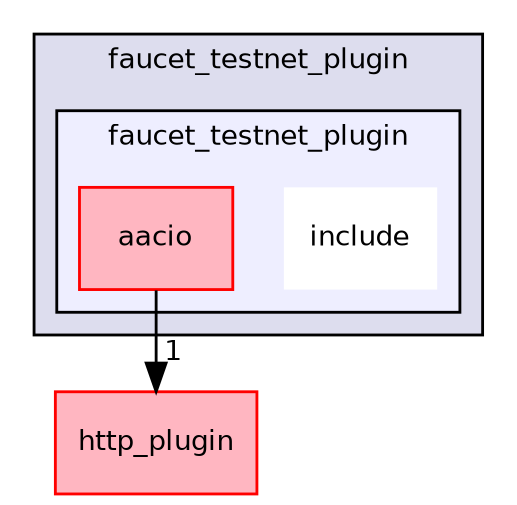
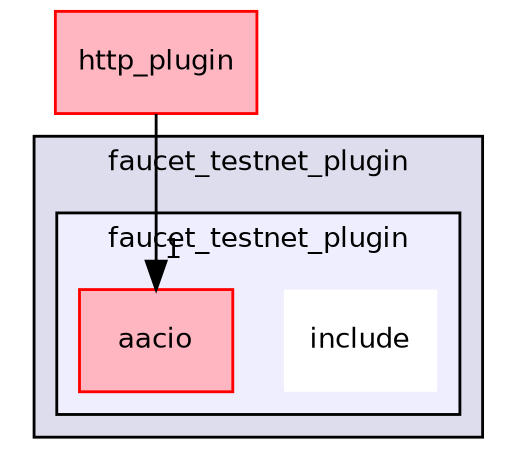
(156, 327) -> (156, 187)
